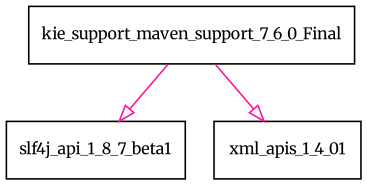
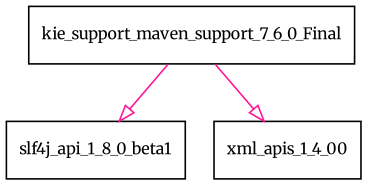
(96, 150) -> (96, 150)
(288, 150) -> (288, 150)
